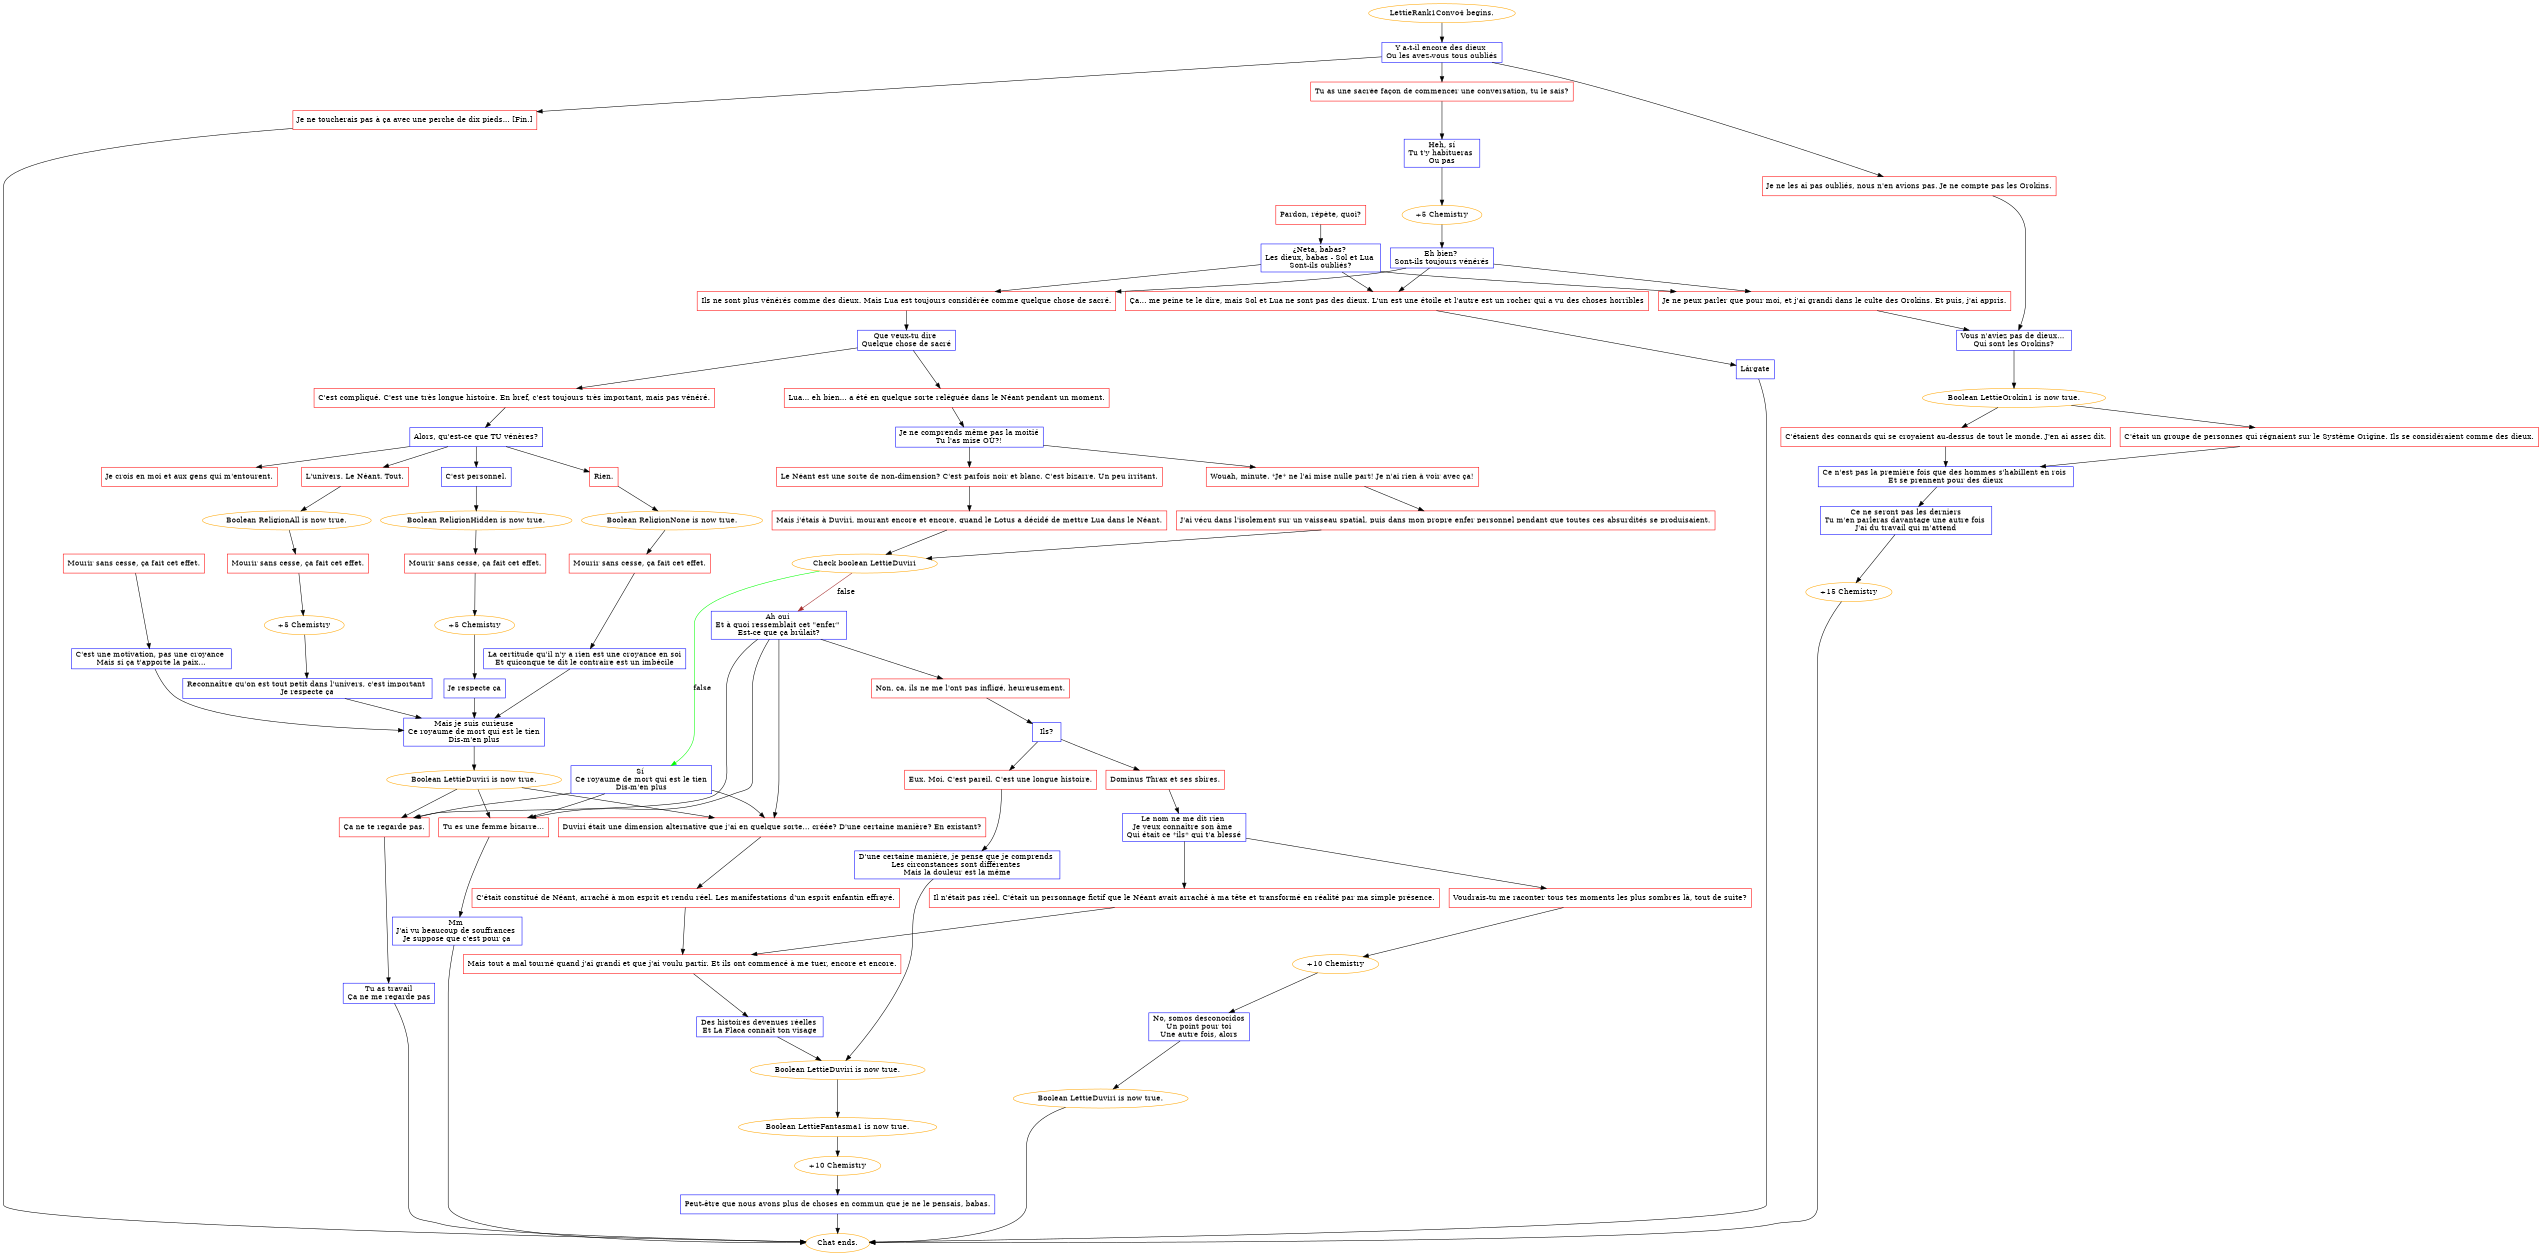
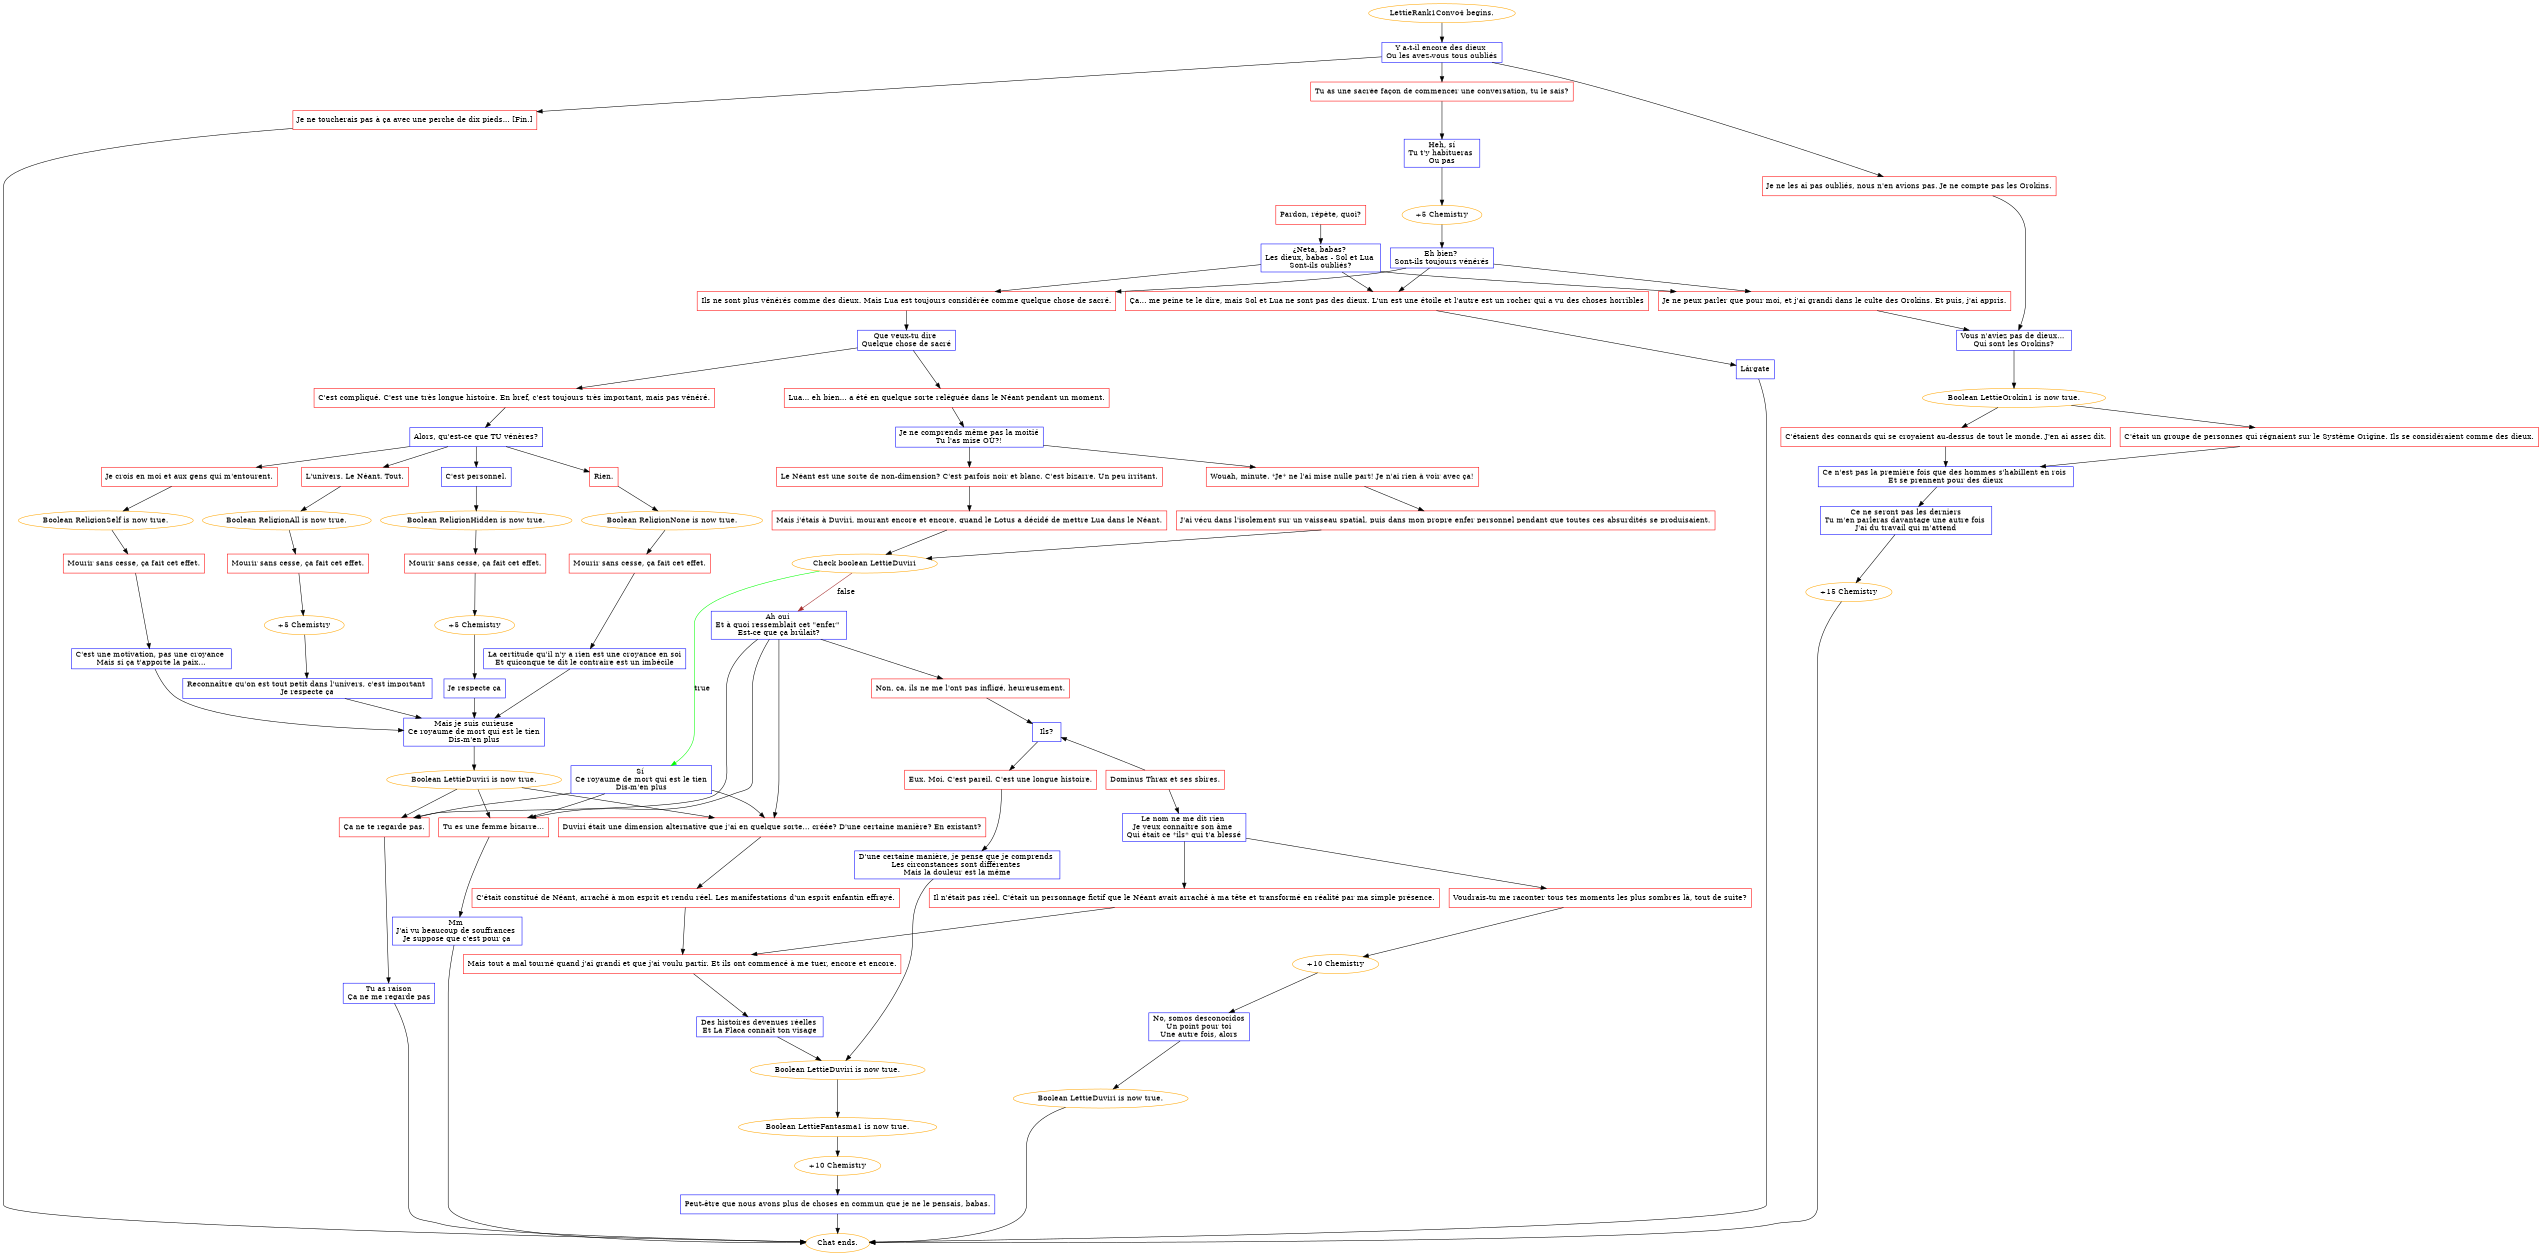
none -> (106, 520)
(702, 688) -> (702, 688)
(1098, 754) -> (1106, 754)
(389, 993) -> (389, 993)
